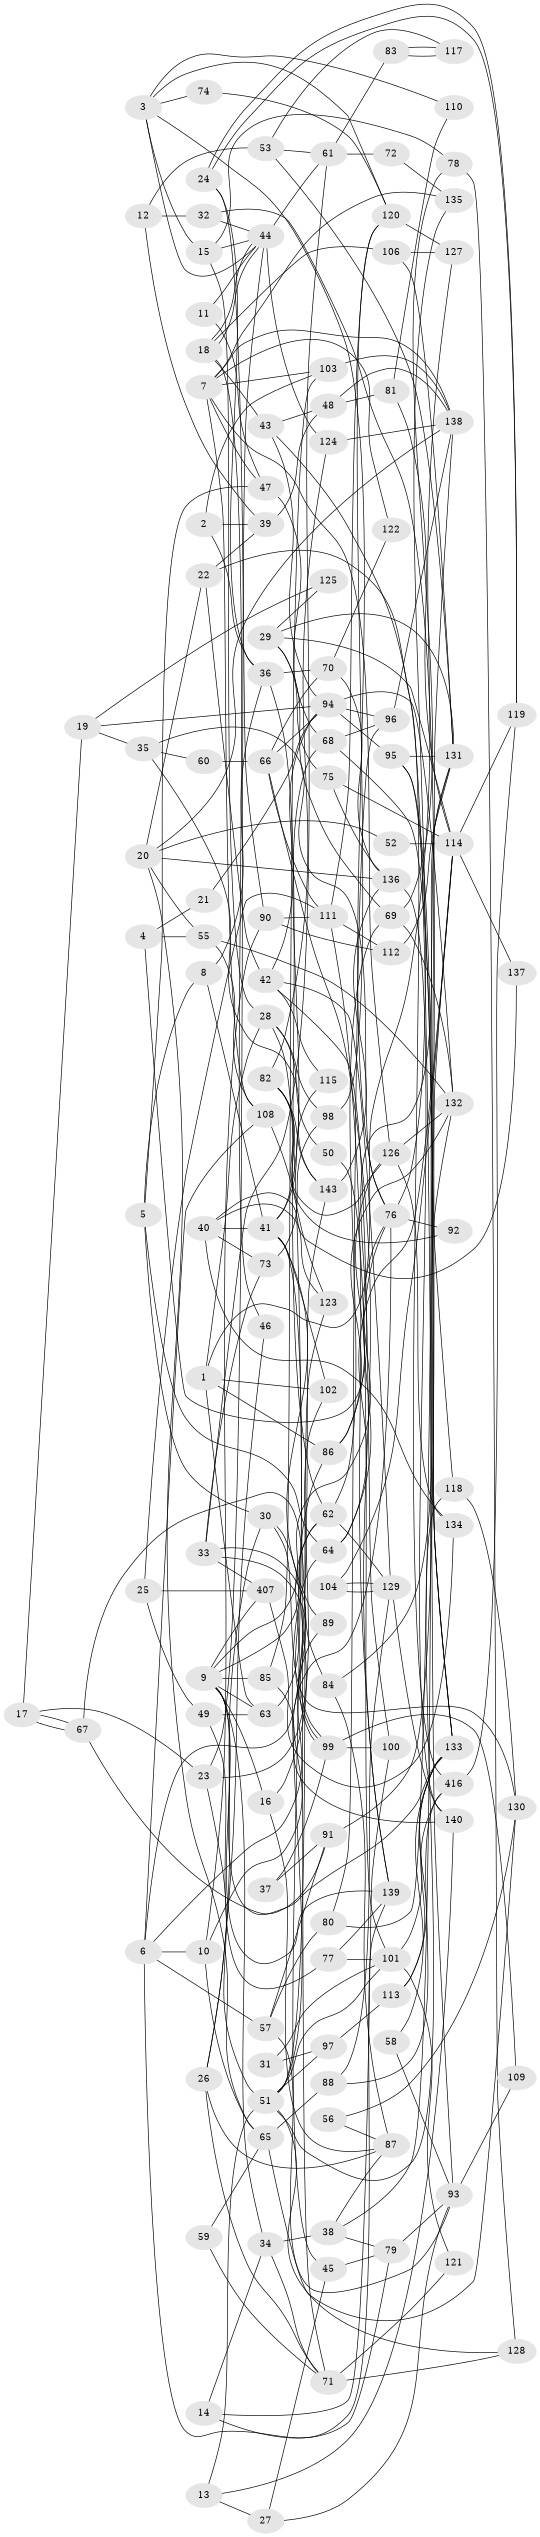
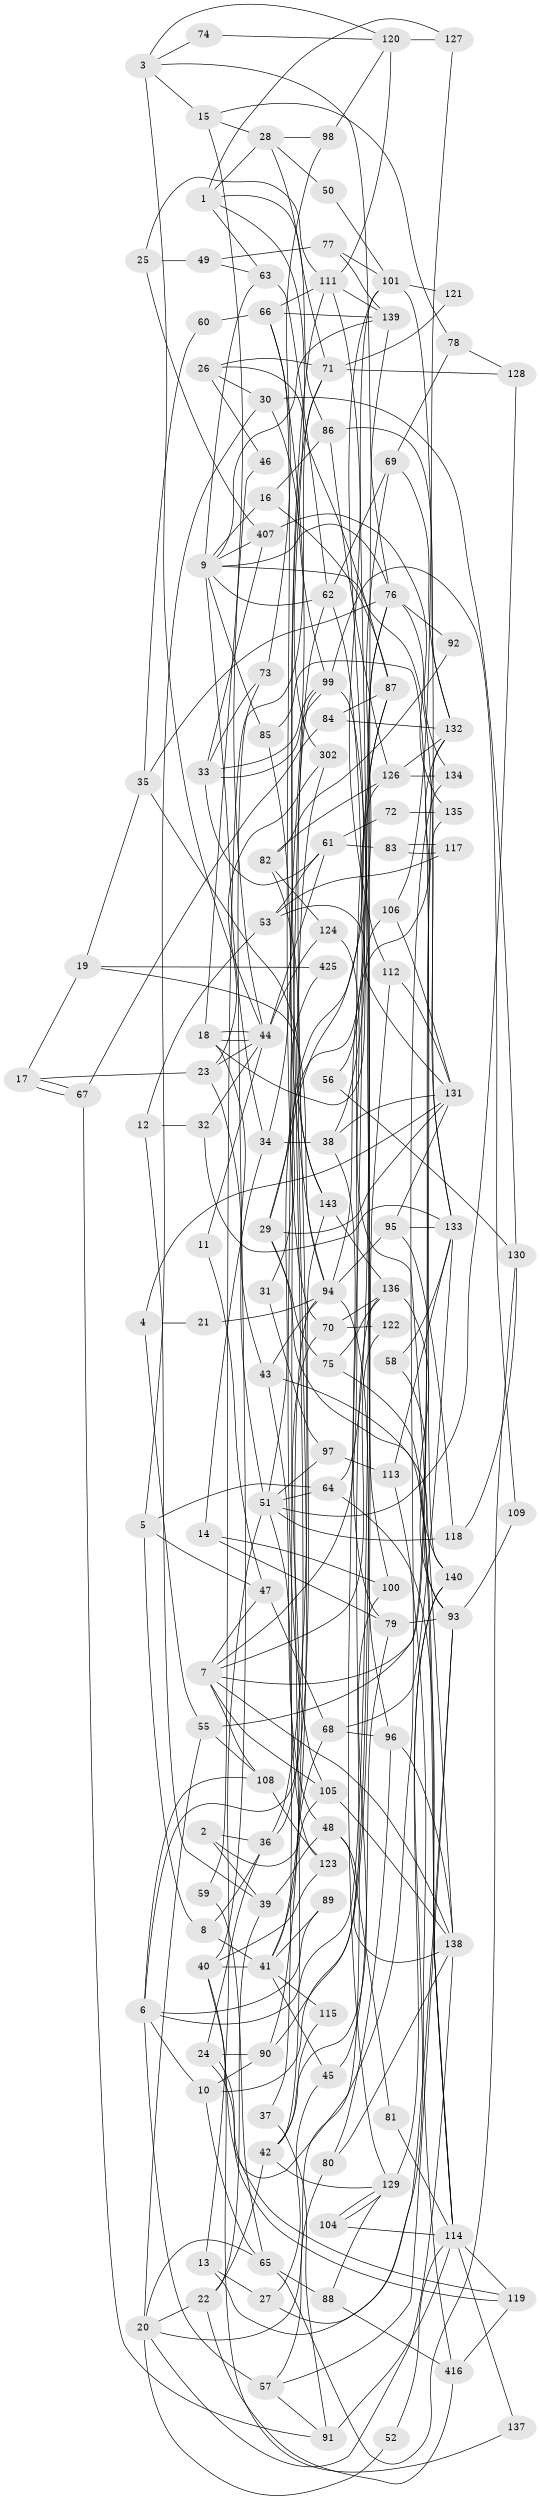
(454, 108) -> none
(329, 370) -> (329, 1792)
(329, 581) -> (329, 967)
(329, 1391) -> (329, 756)
